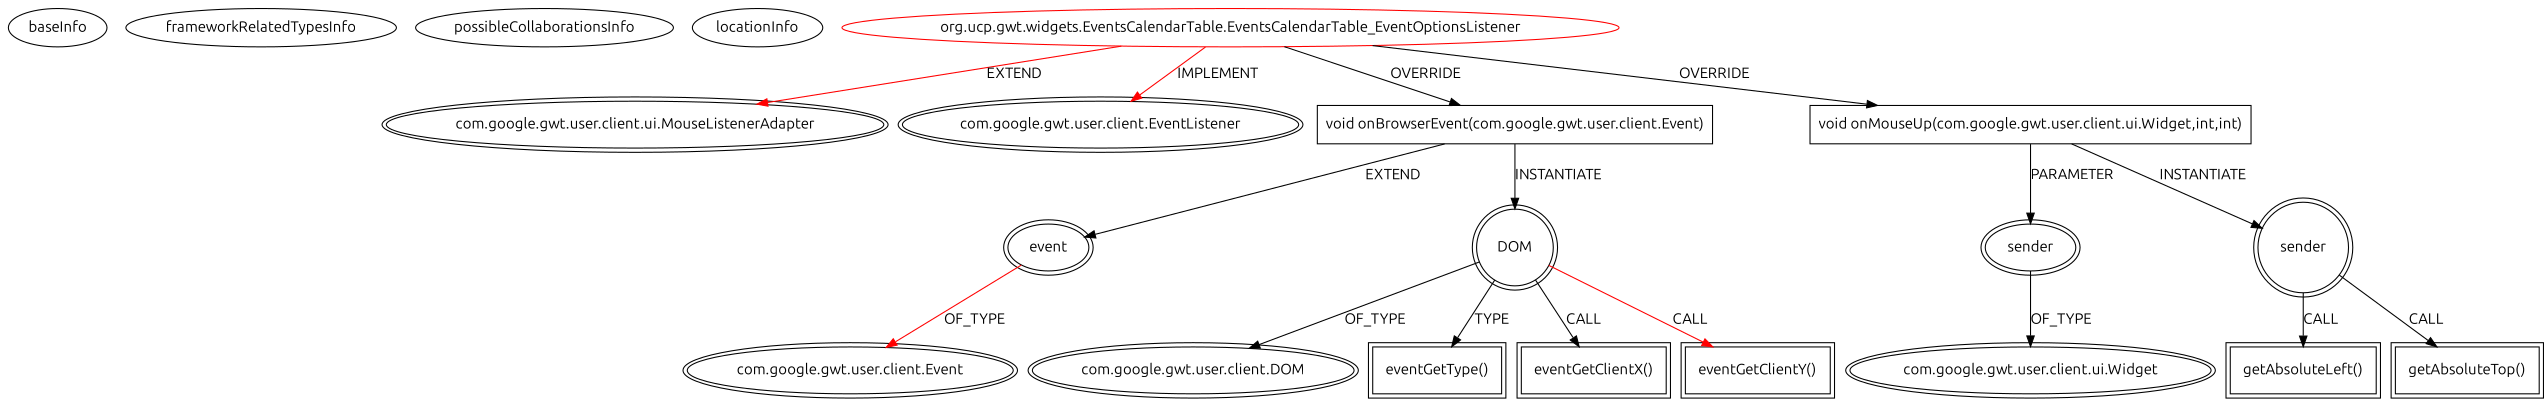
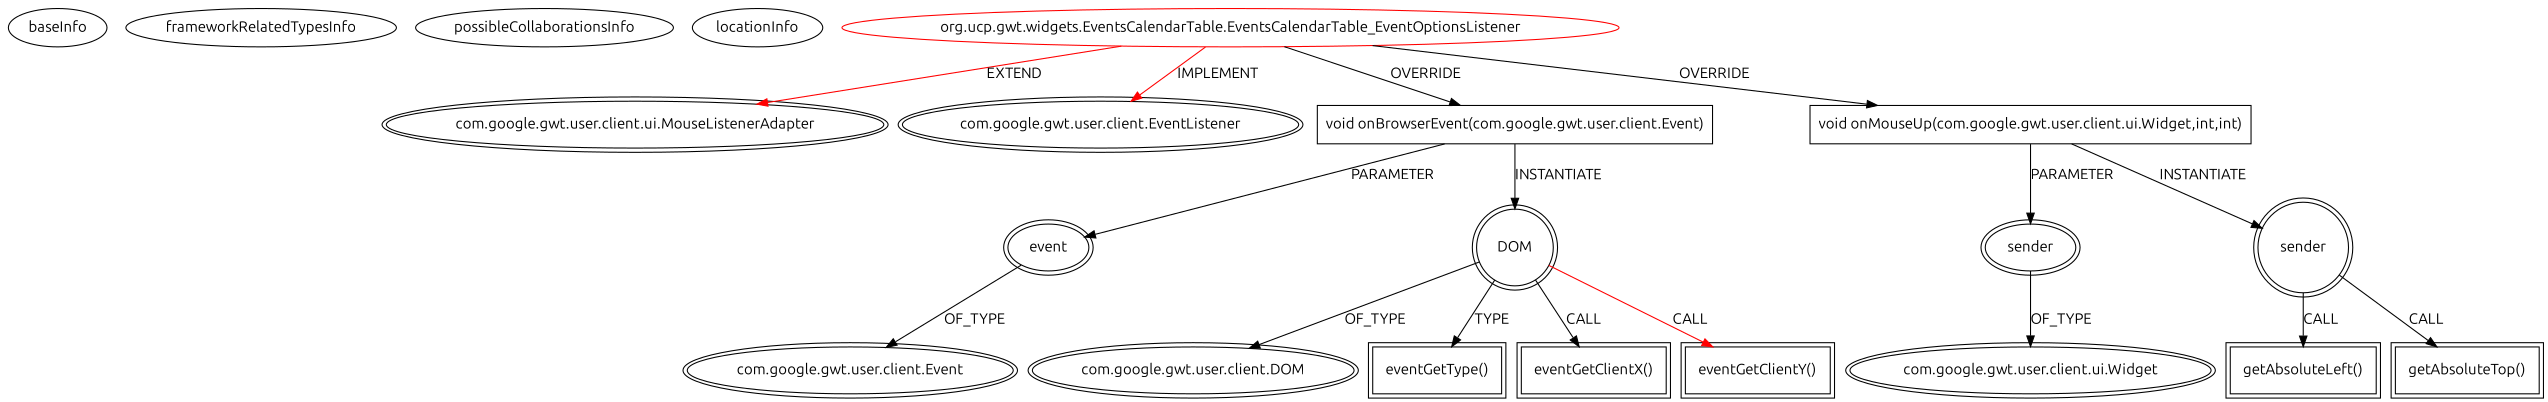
(1393, 175) -> (1393, 175)
(958, 303) -> (958, 303)
